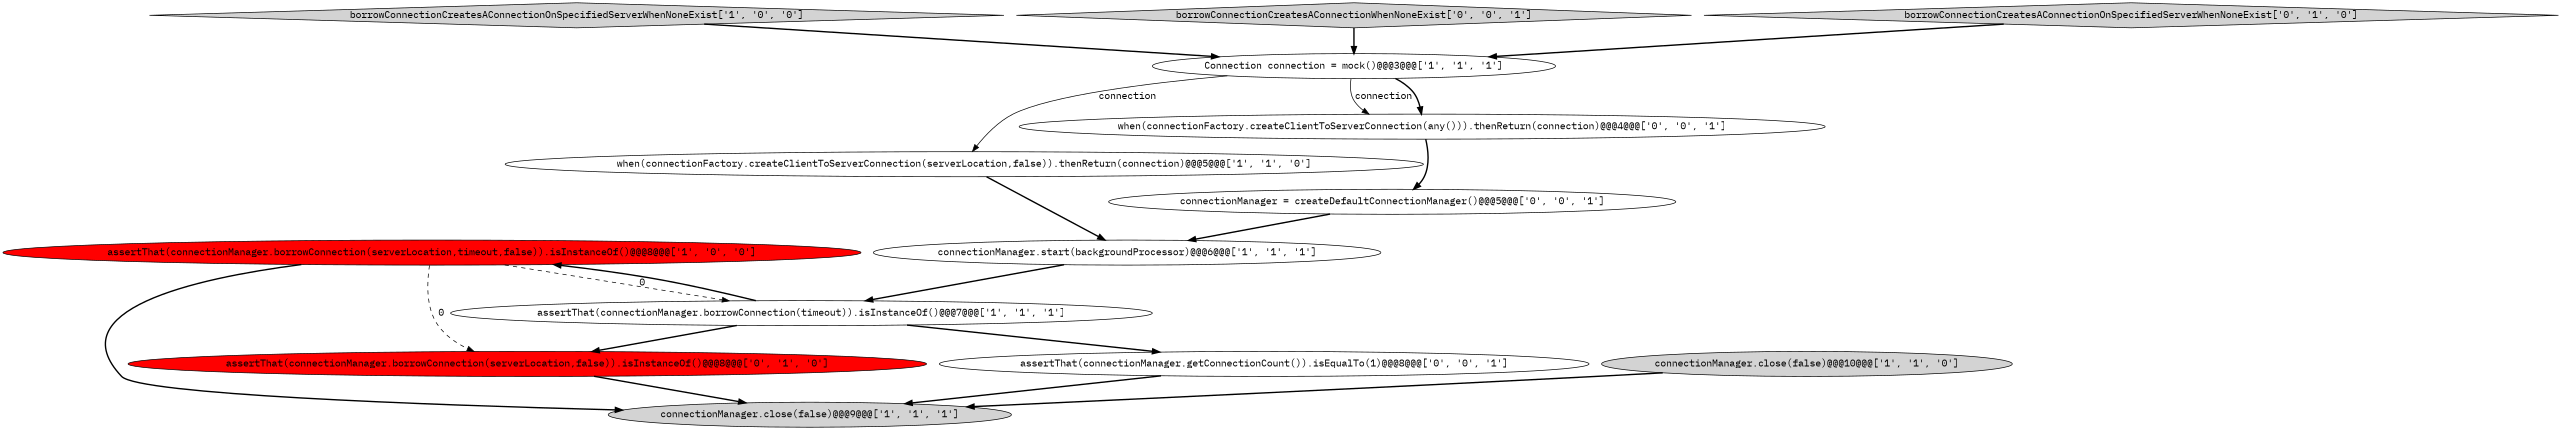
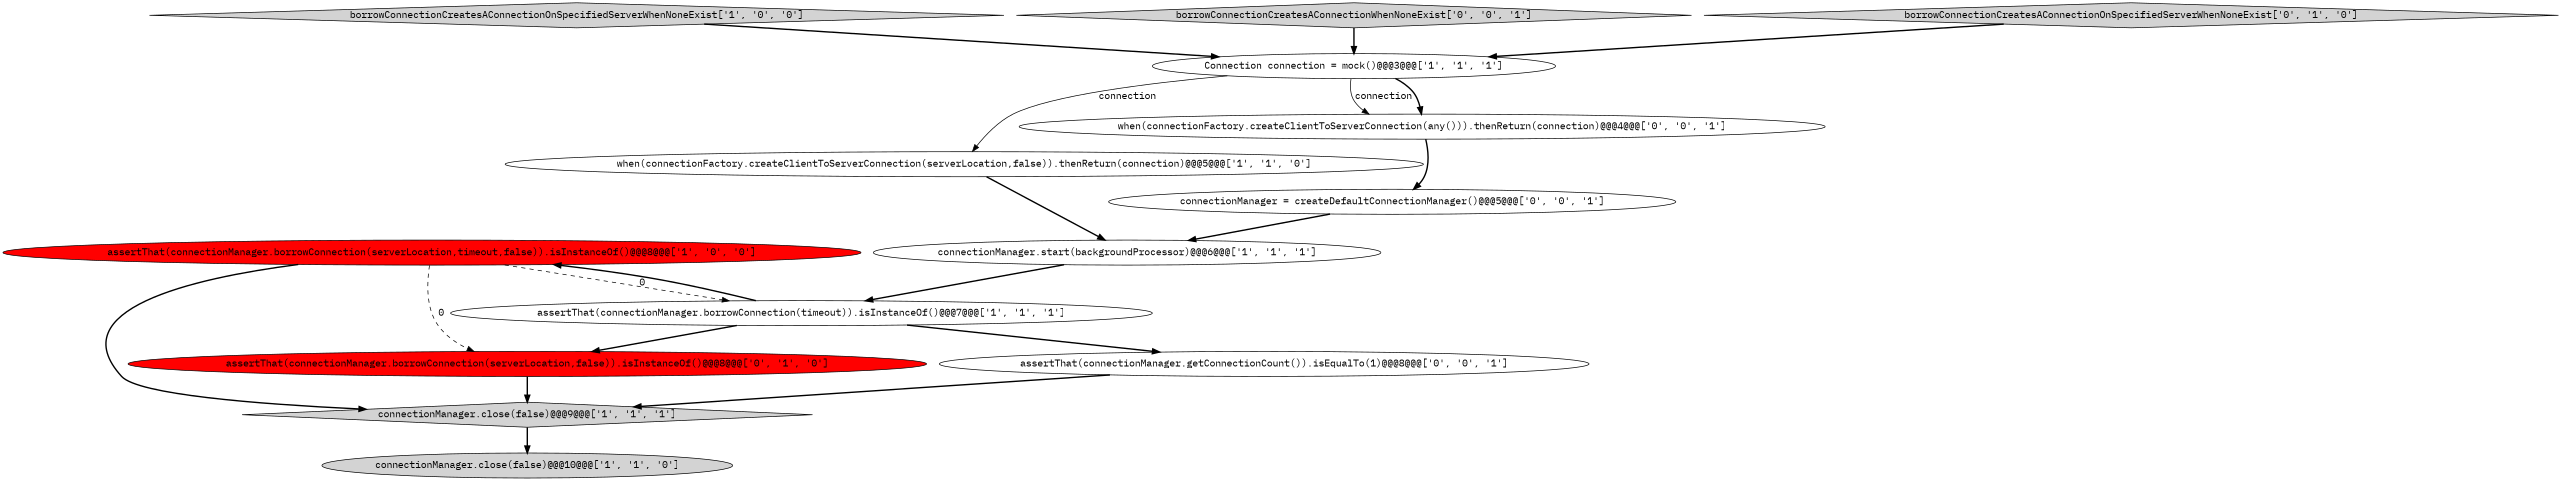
(1318, 390) -> (527, 437)
(810, 415) -> (527, 415)
